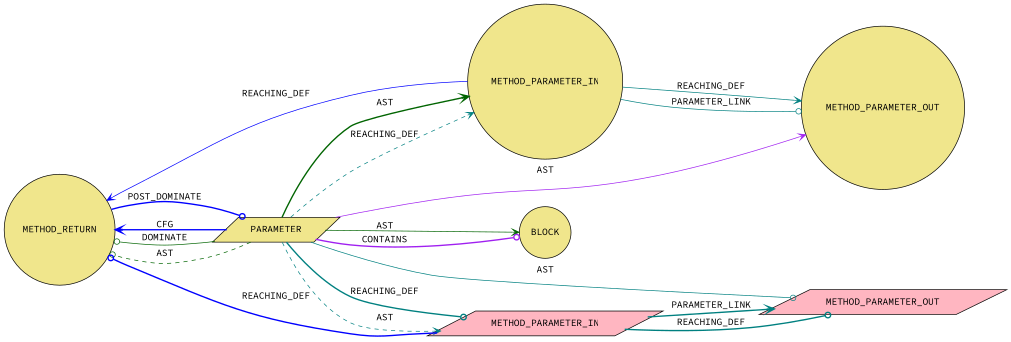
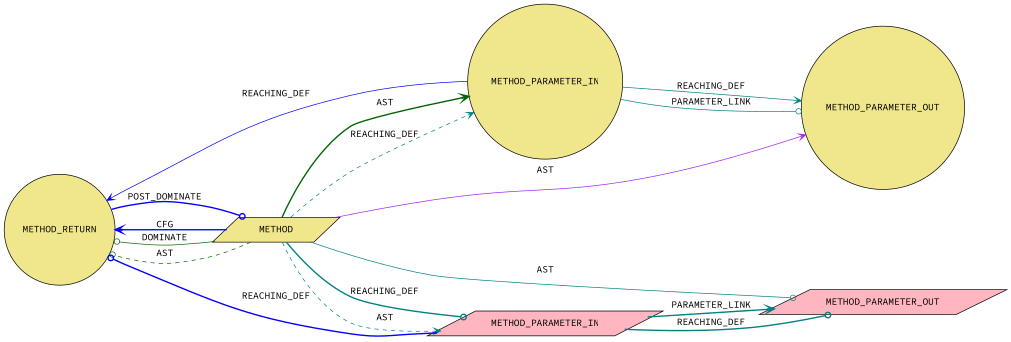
(276, 230) -> (276, 230)
(545, 232) -> none
